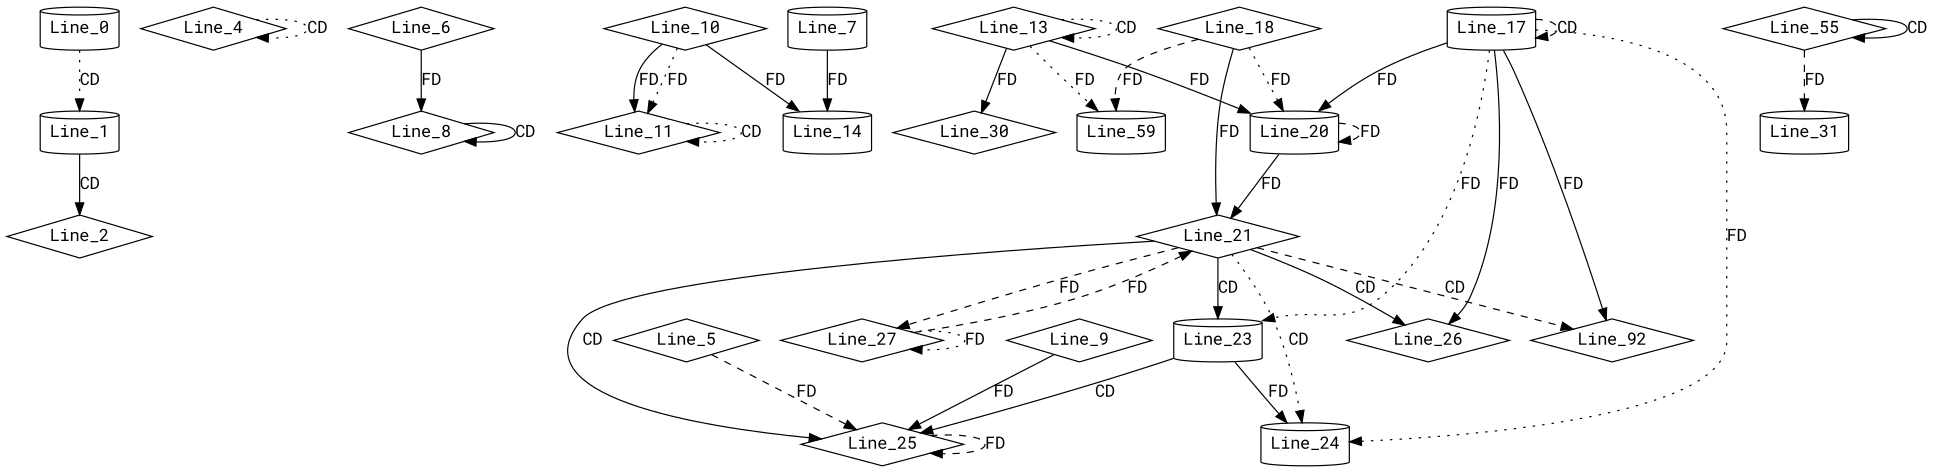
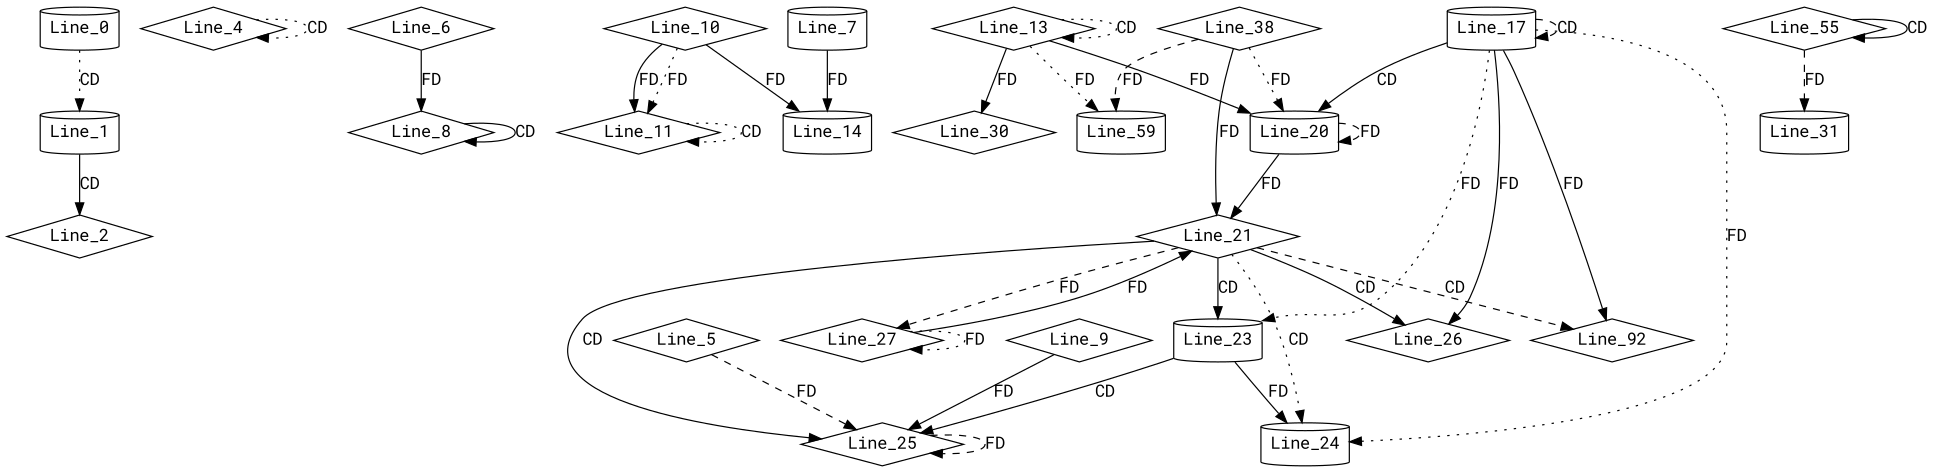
(1239, 29) -> (1239, 29)
(1387, 81) -> (1387, 81)
(1050, 306) -> (1050, 306)
